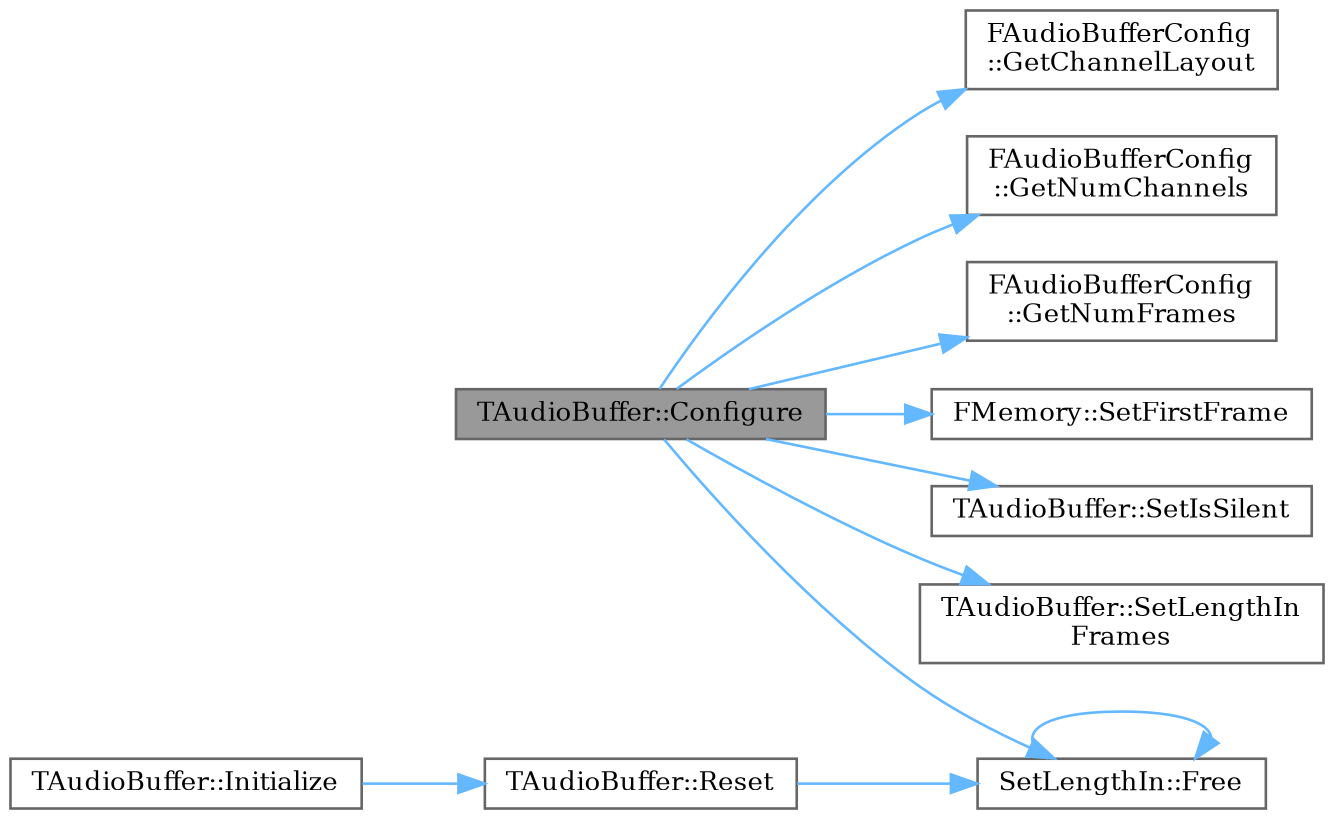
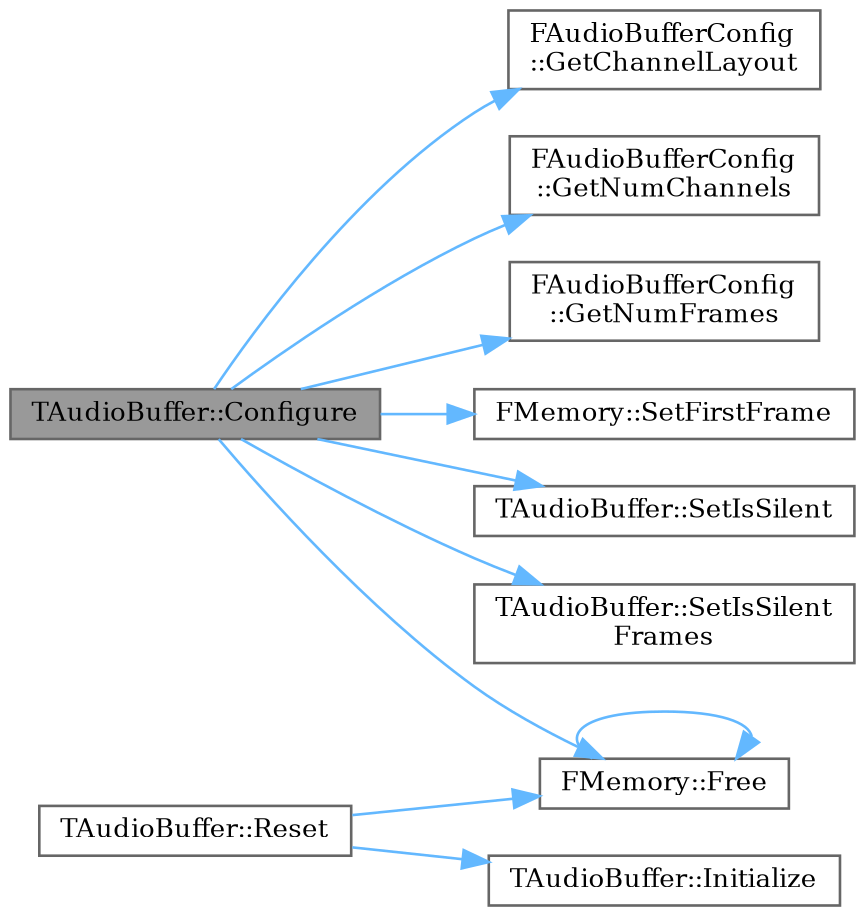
(1122, 624) -> (664, 624)
(410, 784) -> (407, 853)
(1122, 784) -> (664, 784)
